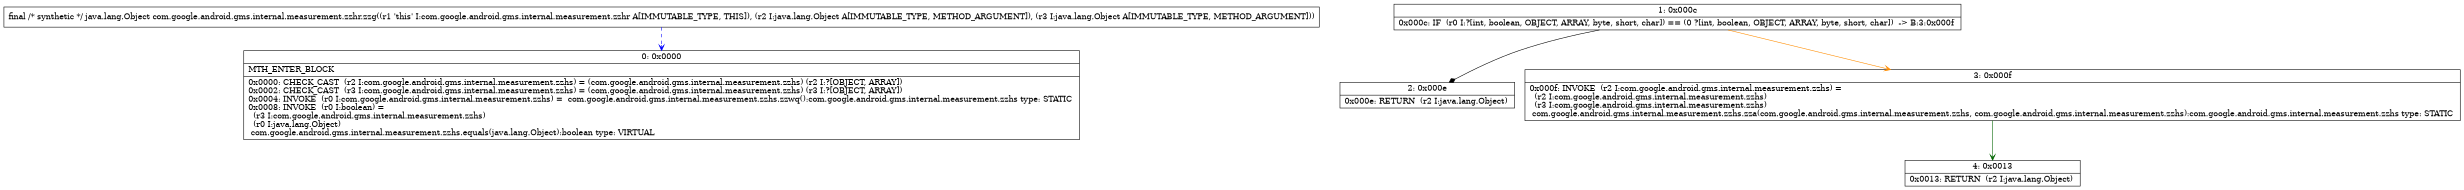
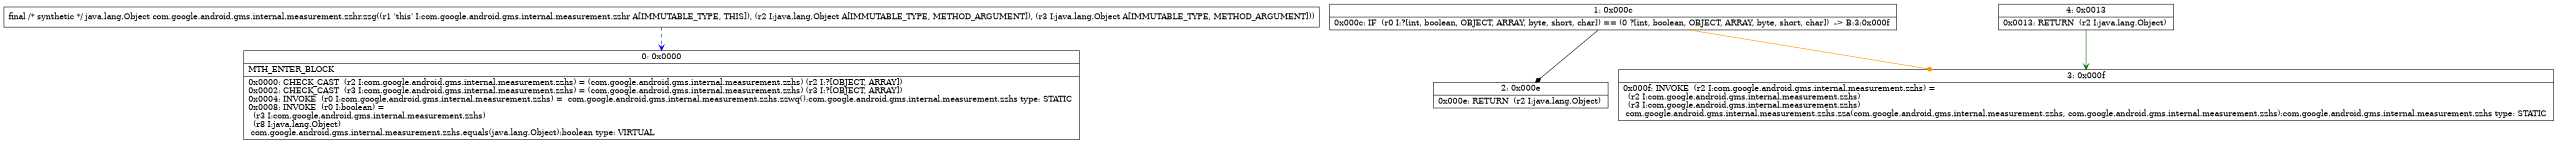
(1807, 49) -> (1808, 49)
(295, 125) -> (295, 125)
(1993, 138) -> (2086, 47)
